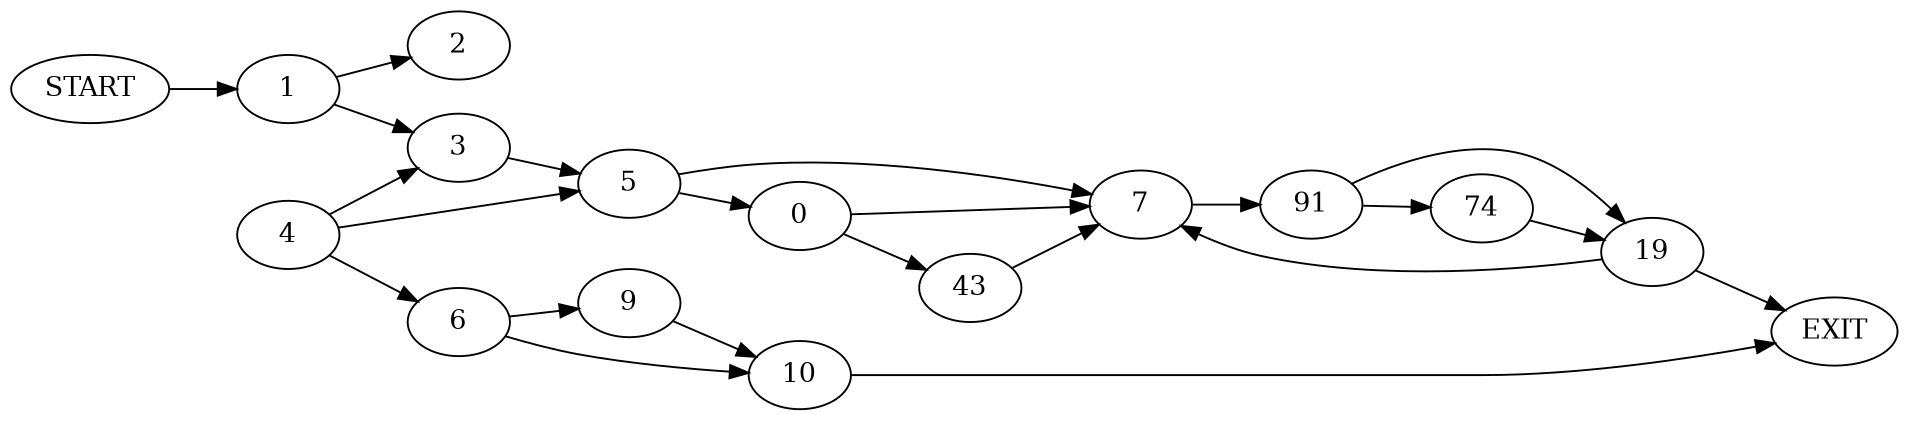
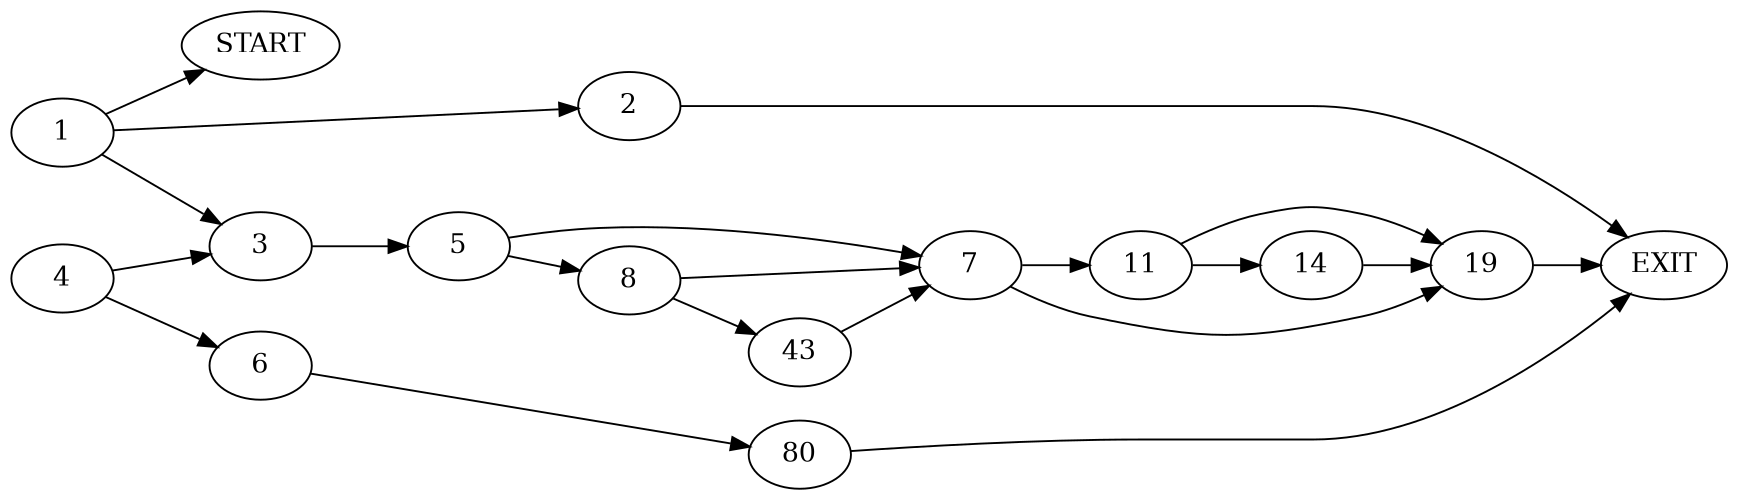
(194, 89) -> (146, 96)
none -> (1160, 106)
(1311, 205) -> (1141, 265)
(1482, 208) -> (1311, 265)
(449, 211) -> none
(800, 216) -> (629, 280)
(1398, 271) -> (1216, 335)
(629, 303) -> none
(800, 375) -> (800, 455)
